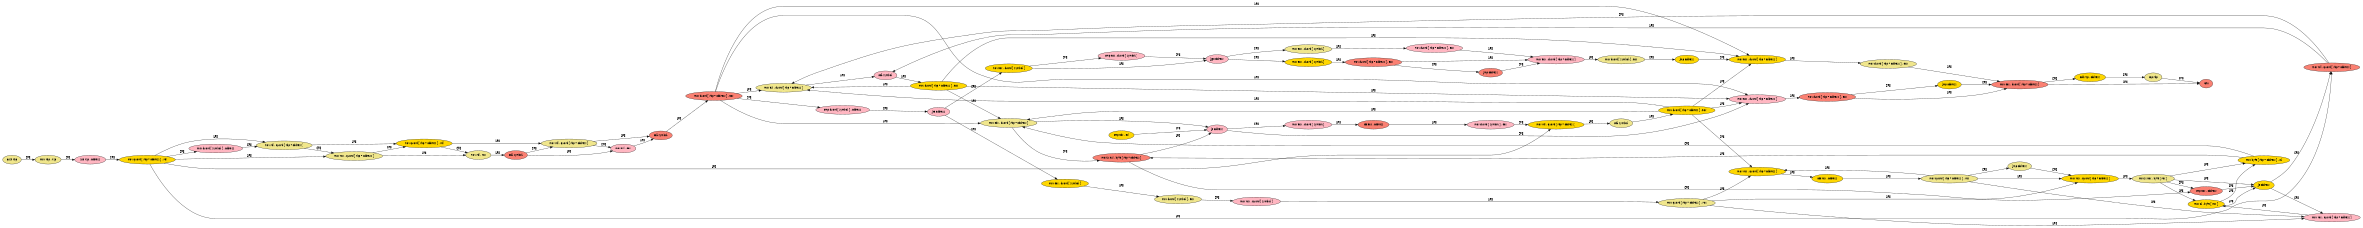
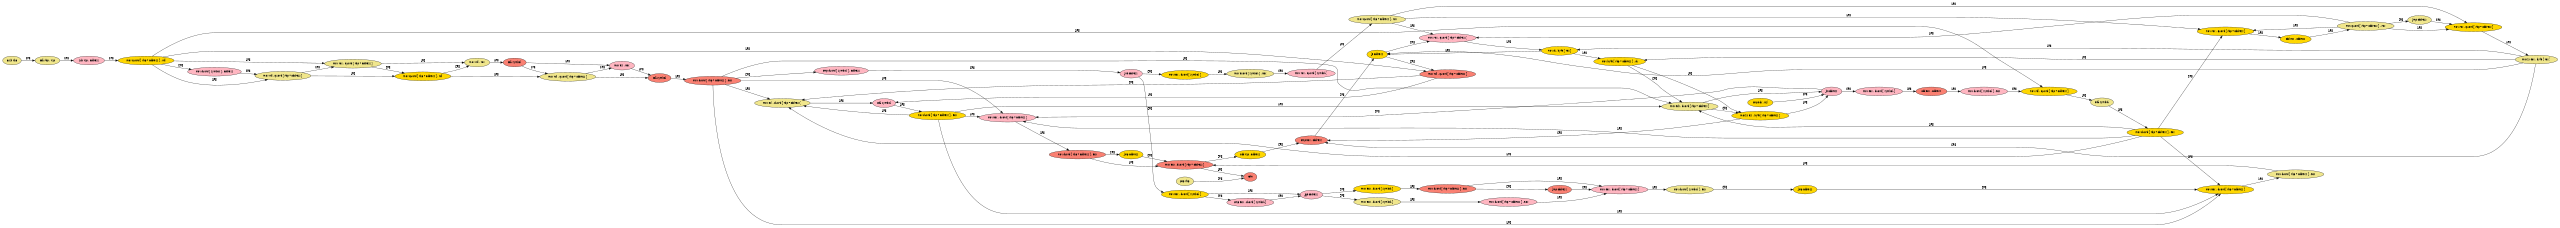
(2124, 77) -> (1281, 147)
(1121, 158) -> (1760, 116)
(48, 160) -> (47, 61)
